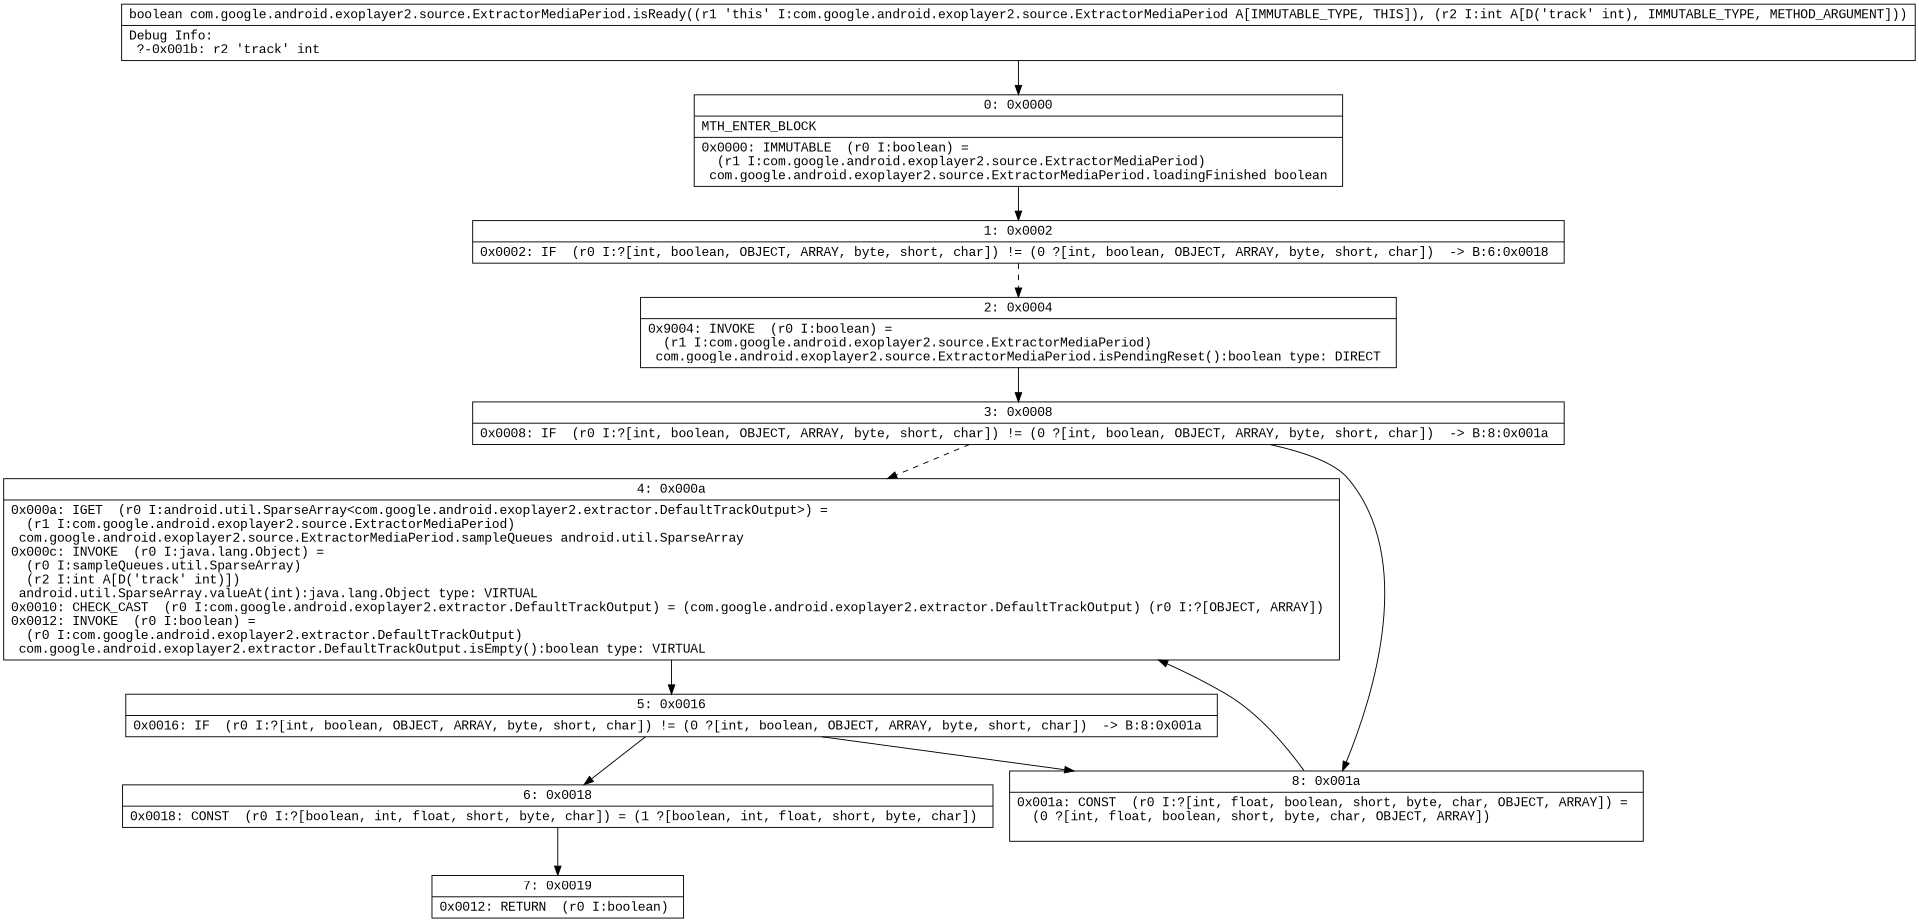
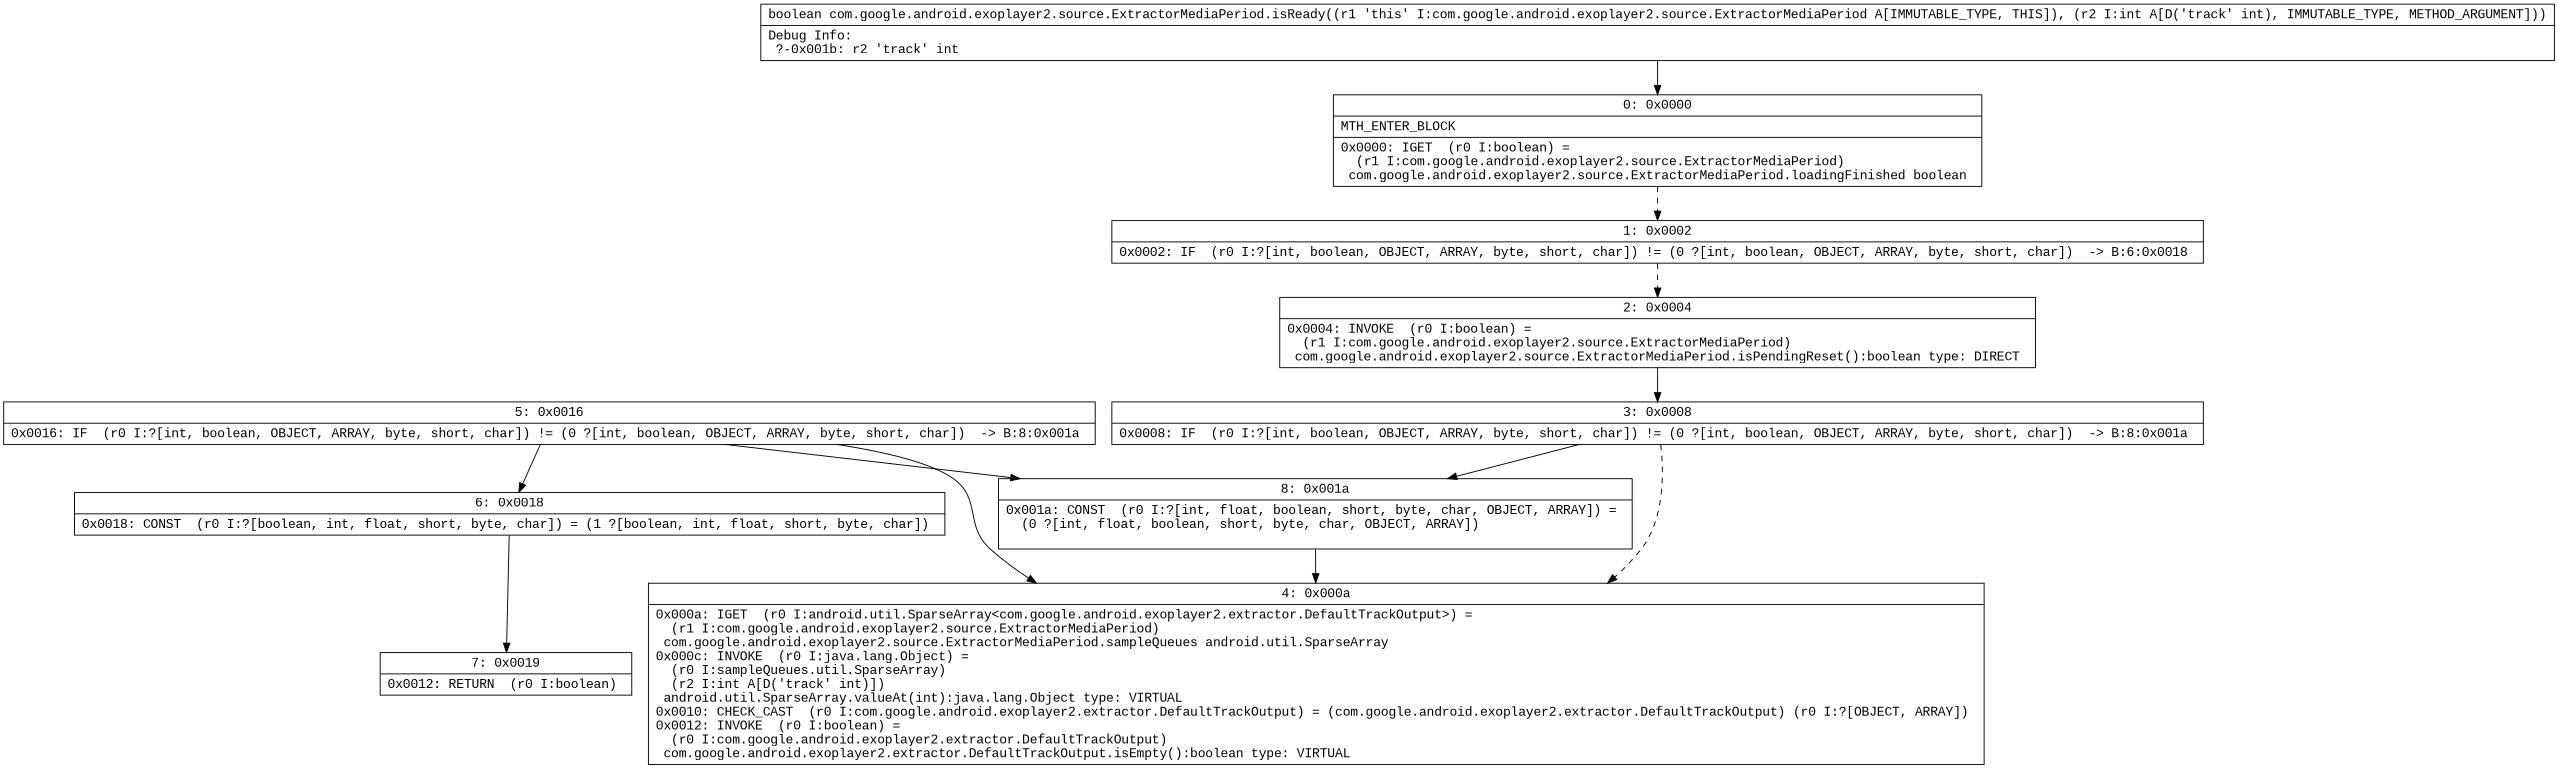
(839, 148) -> (1459, 148)
(1018, 199) -> (1658, 199)
(774, 329) -> (1413, 329)
(672, 672) -> (956, 481)
